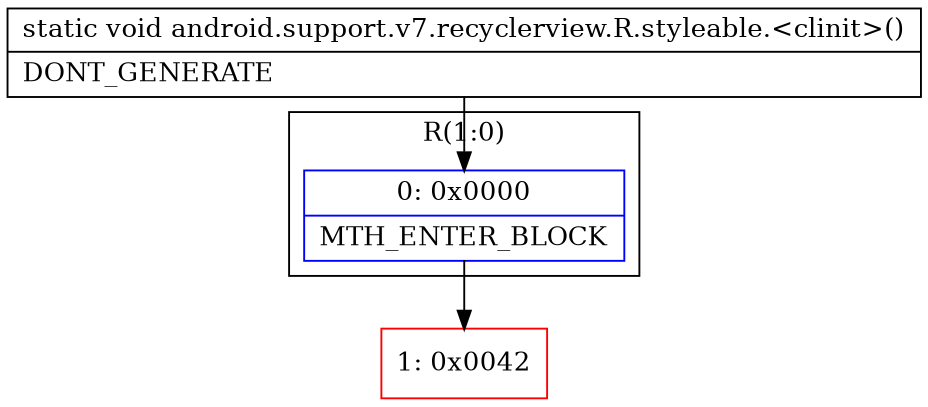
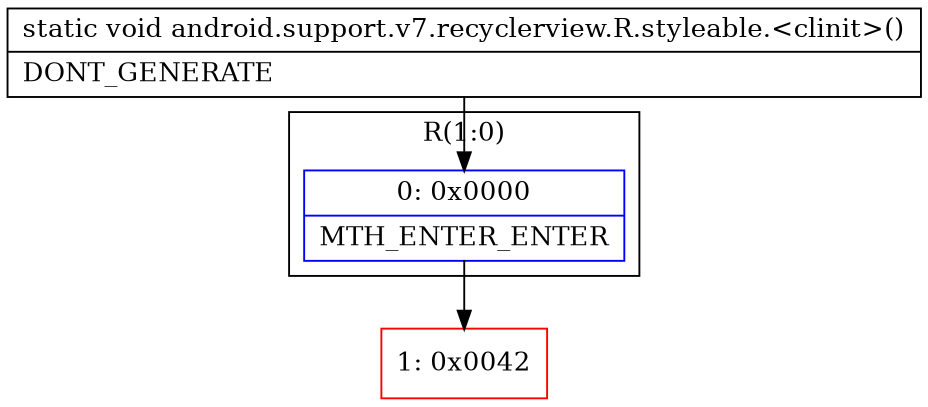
(464, 237) -> (464, 237)
